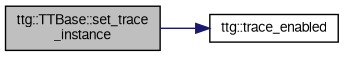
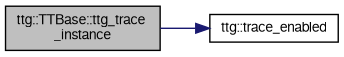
(83, 28) -> (83, 28)
